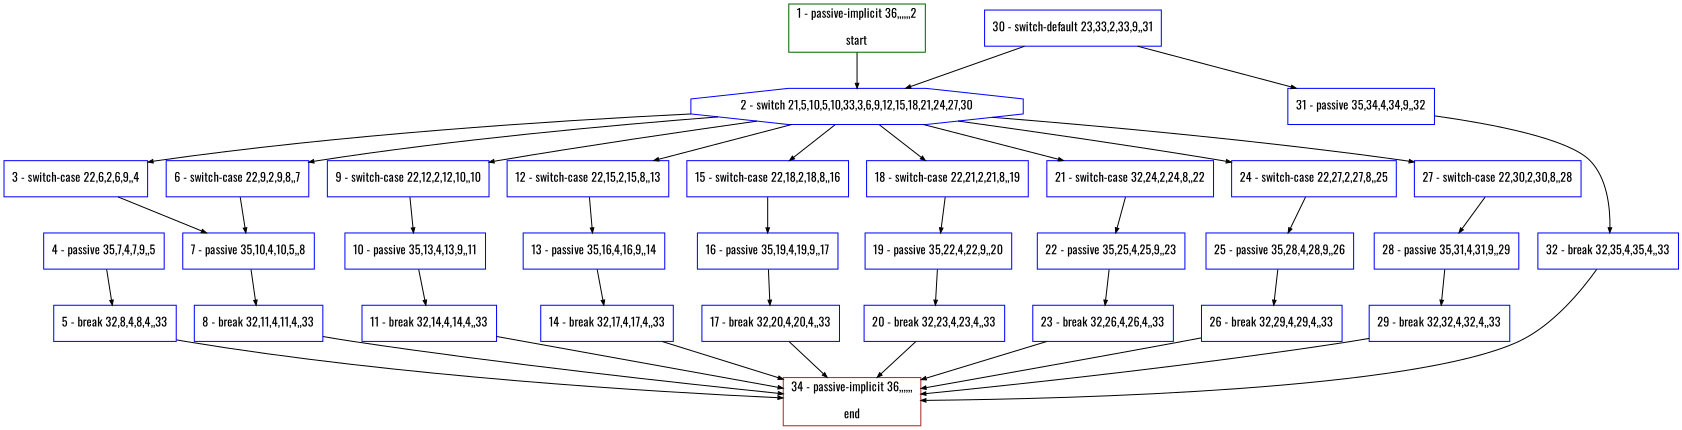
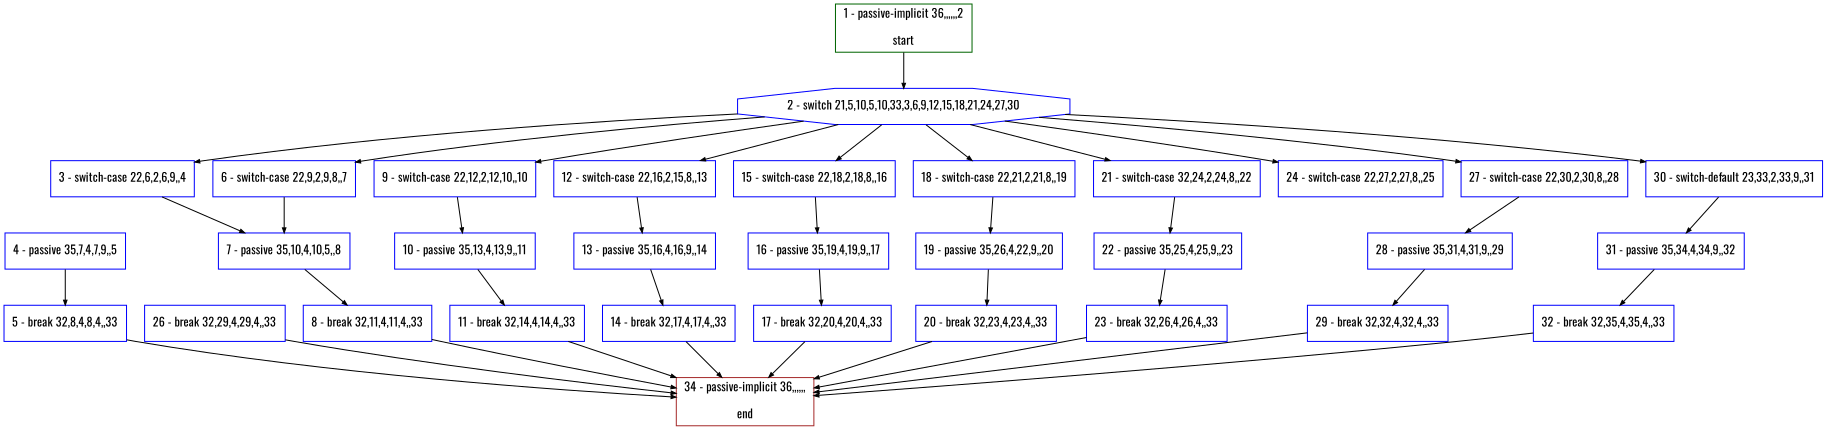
(968, 66) -> (1353, 133)
(588, 179) -> (635, 179)
(938, 251) -> (989, 251)
(1280, 251) -> none
